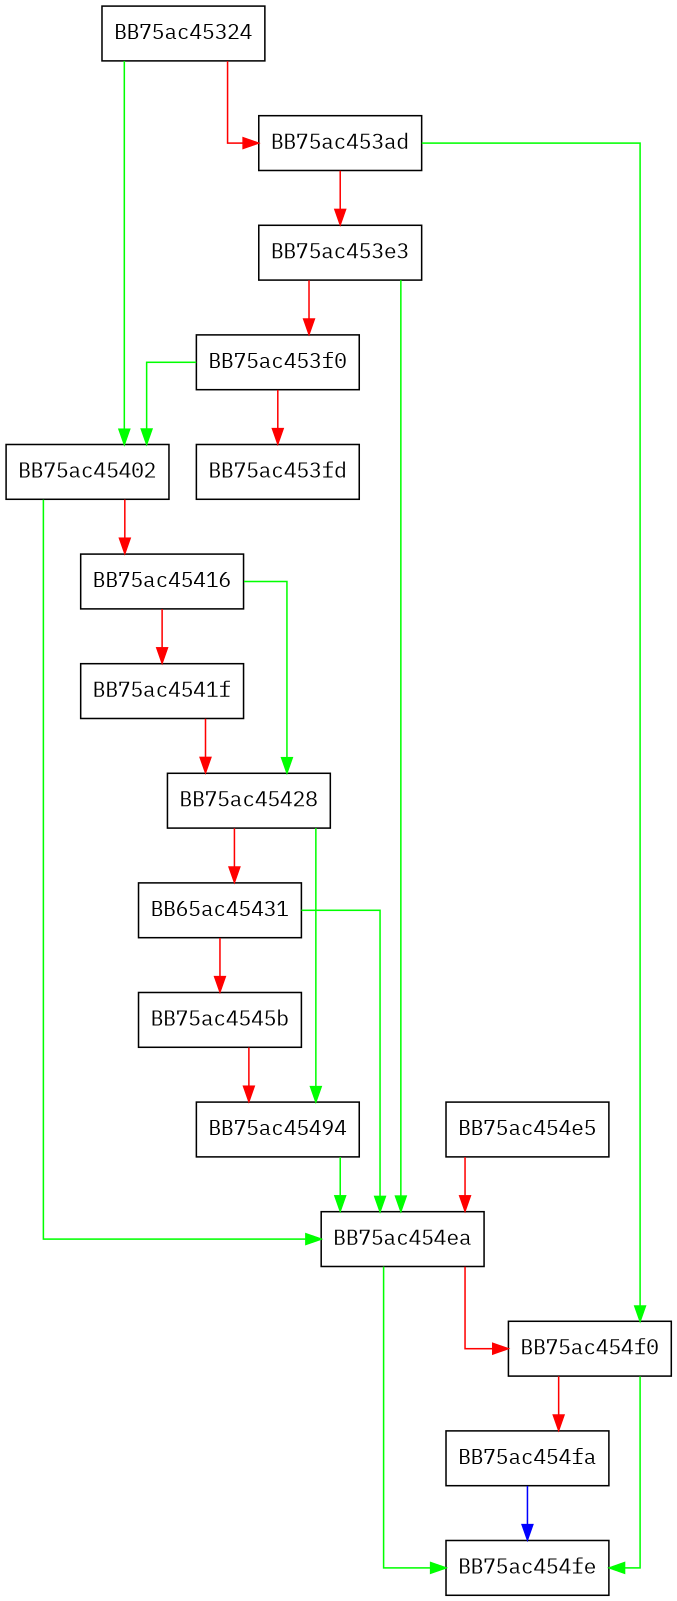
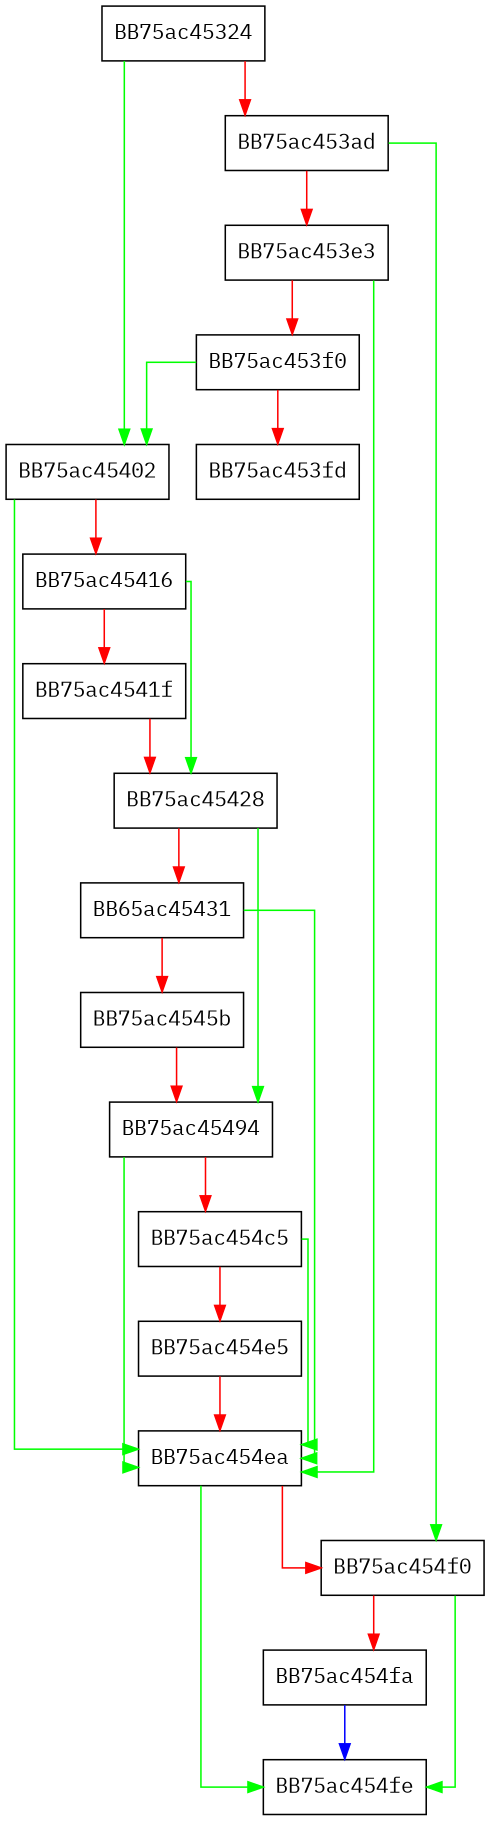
none -> (220, 1239)
